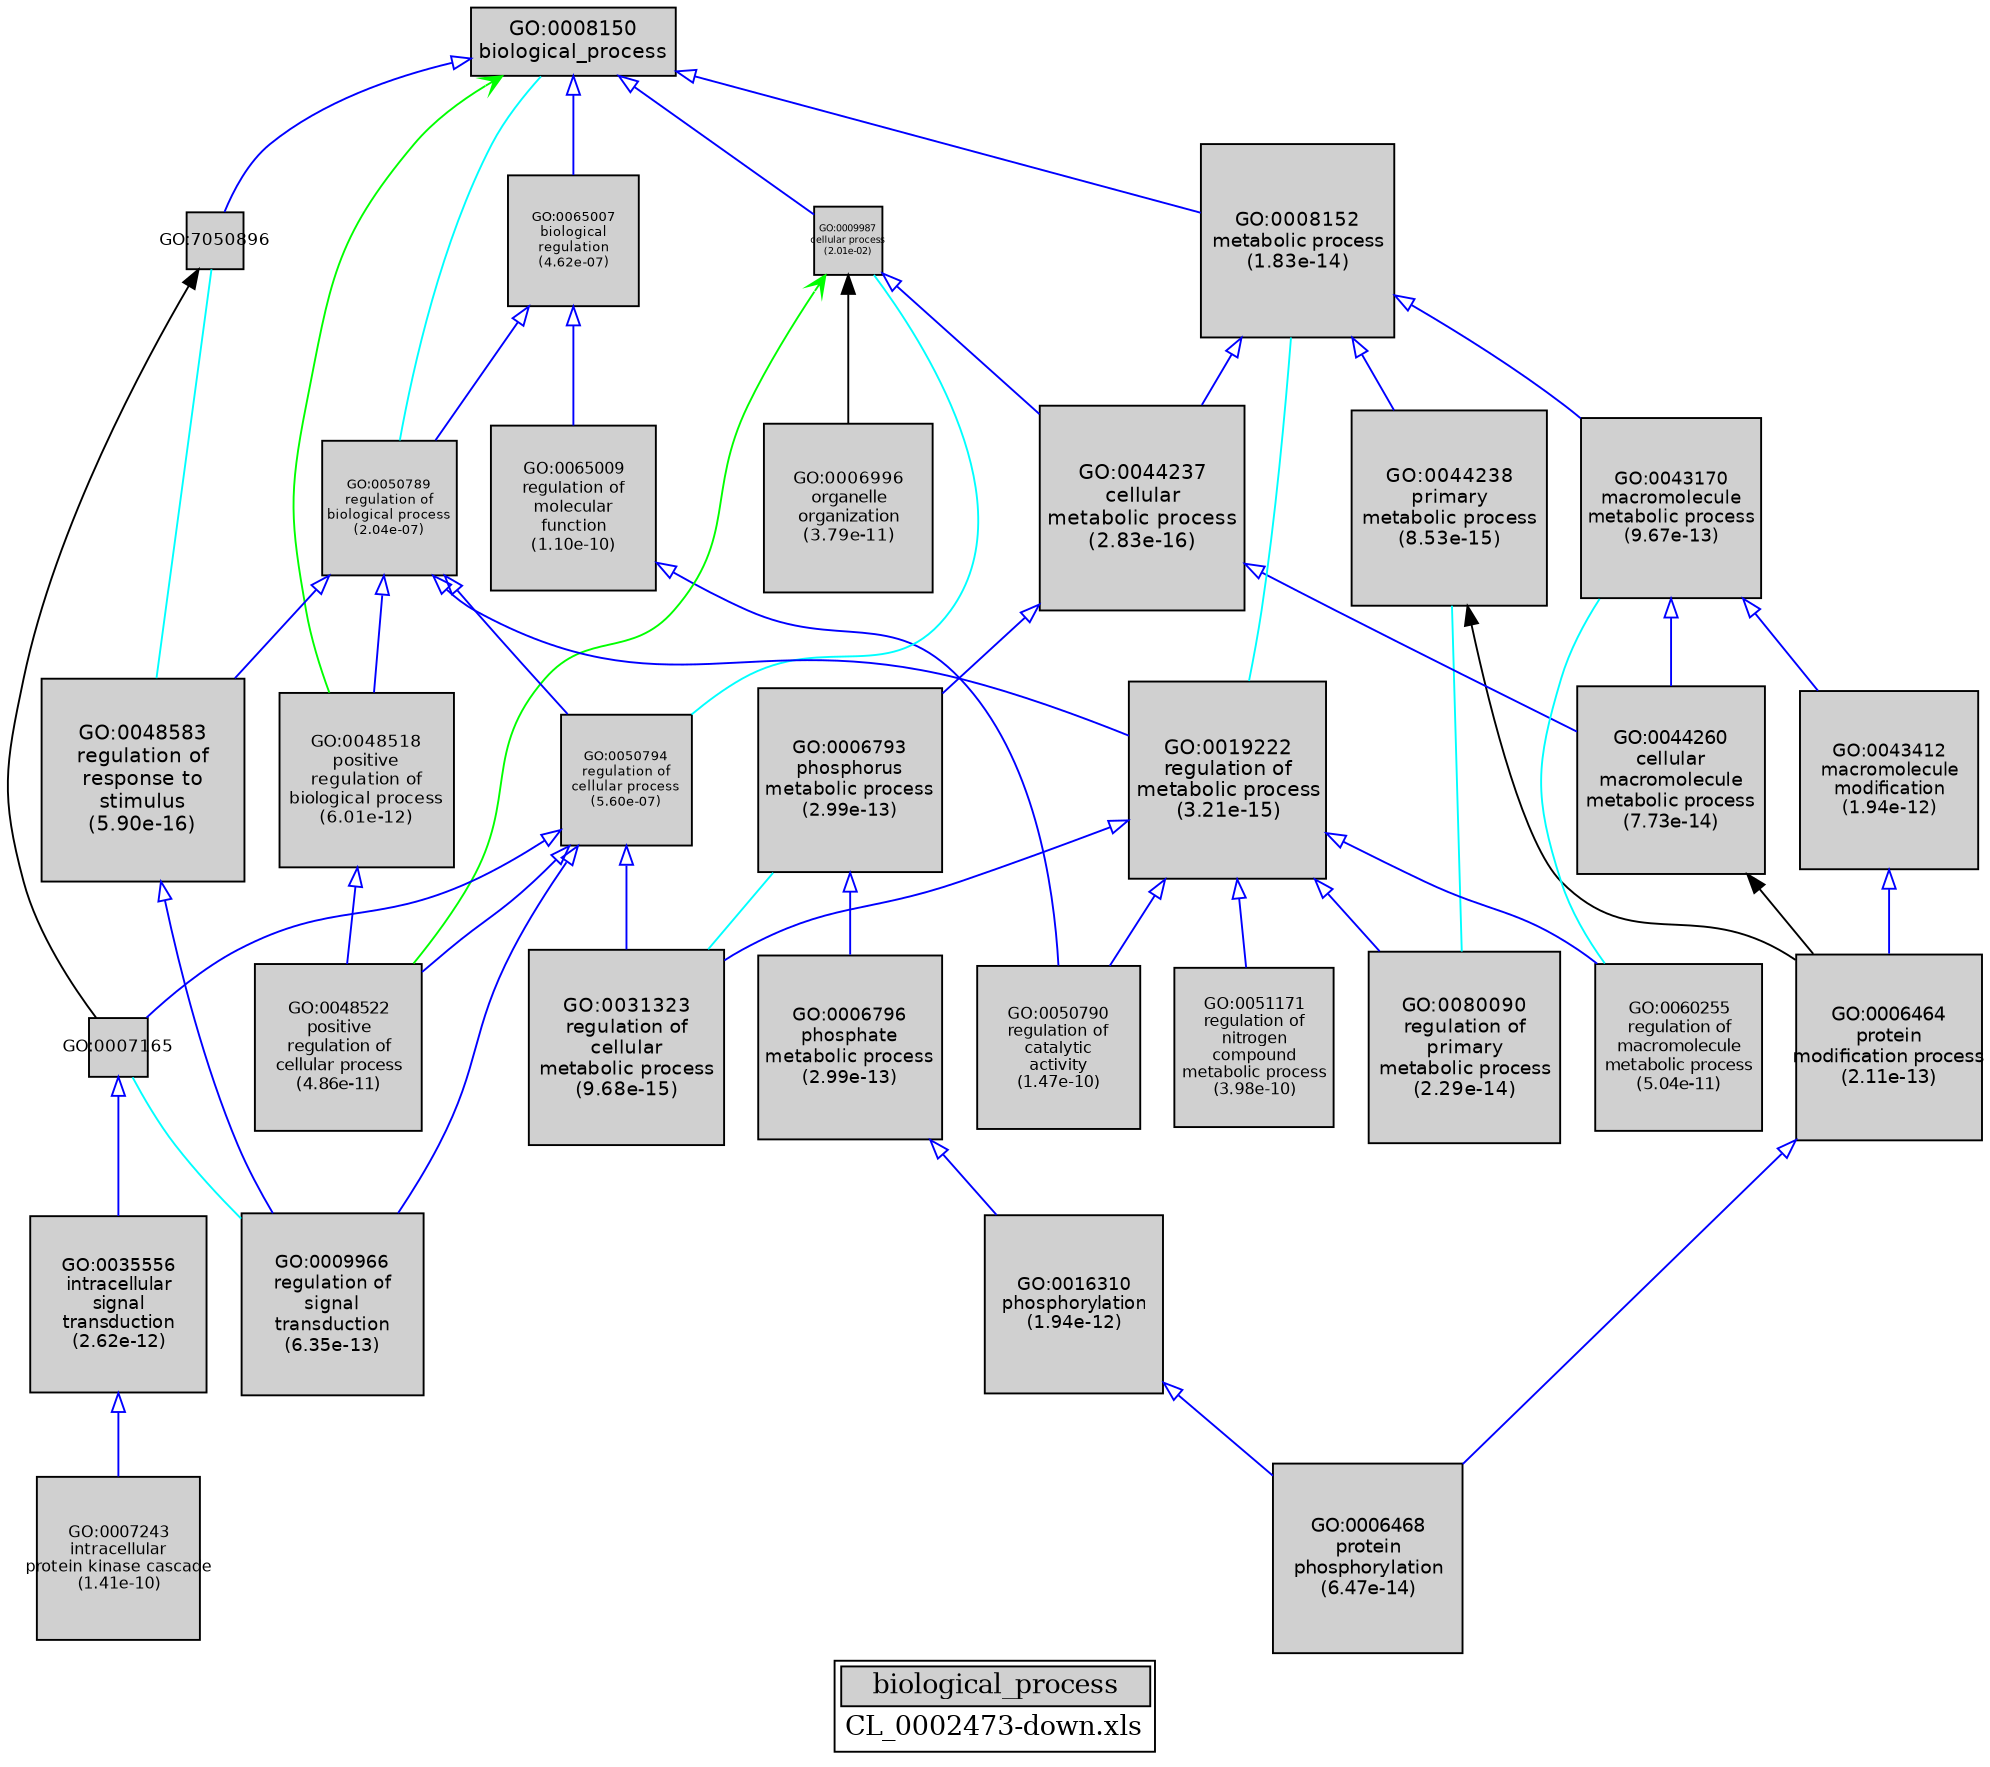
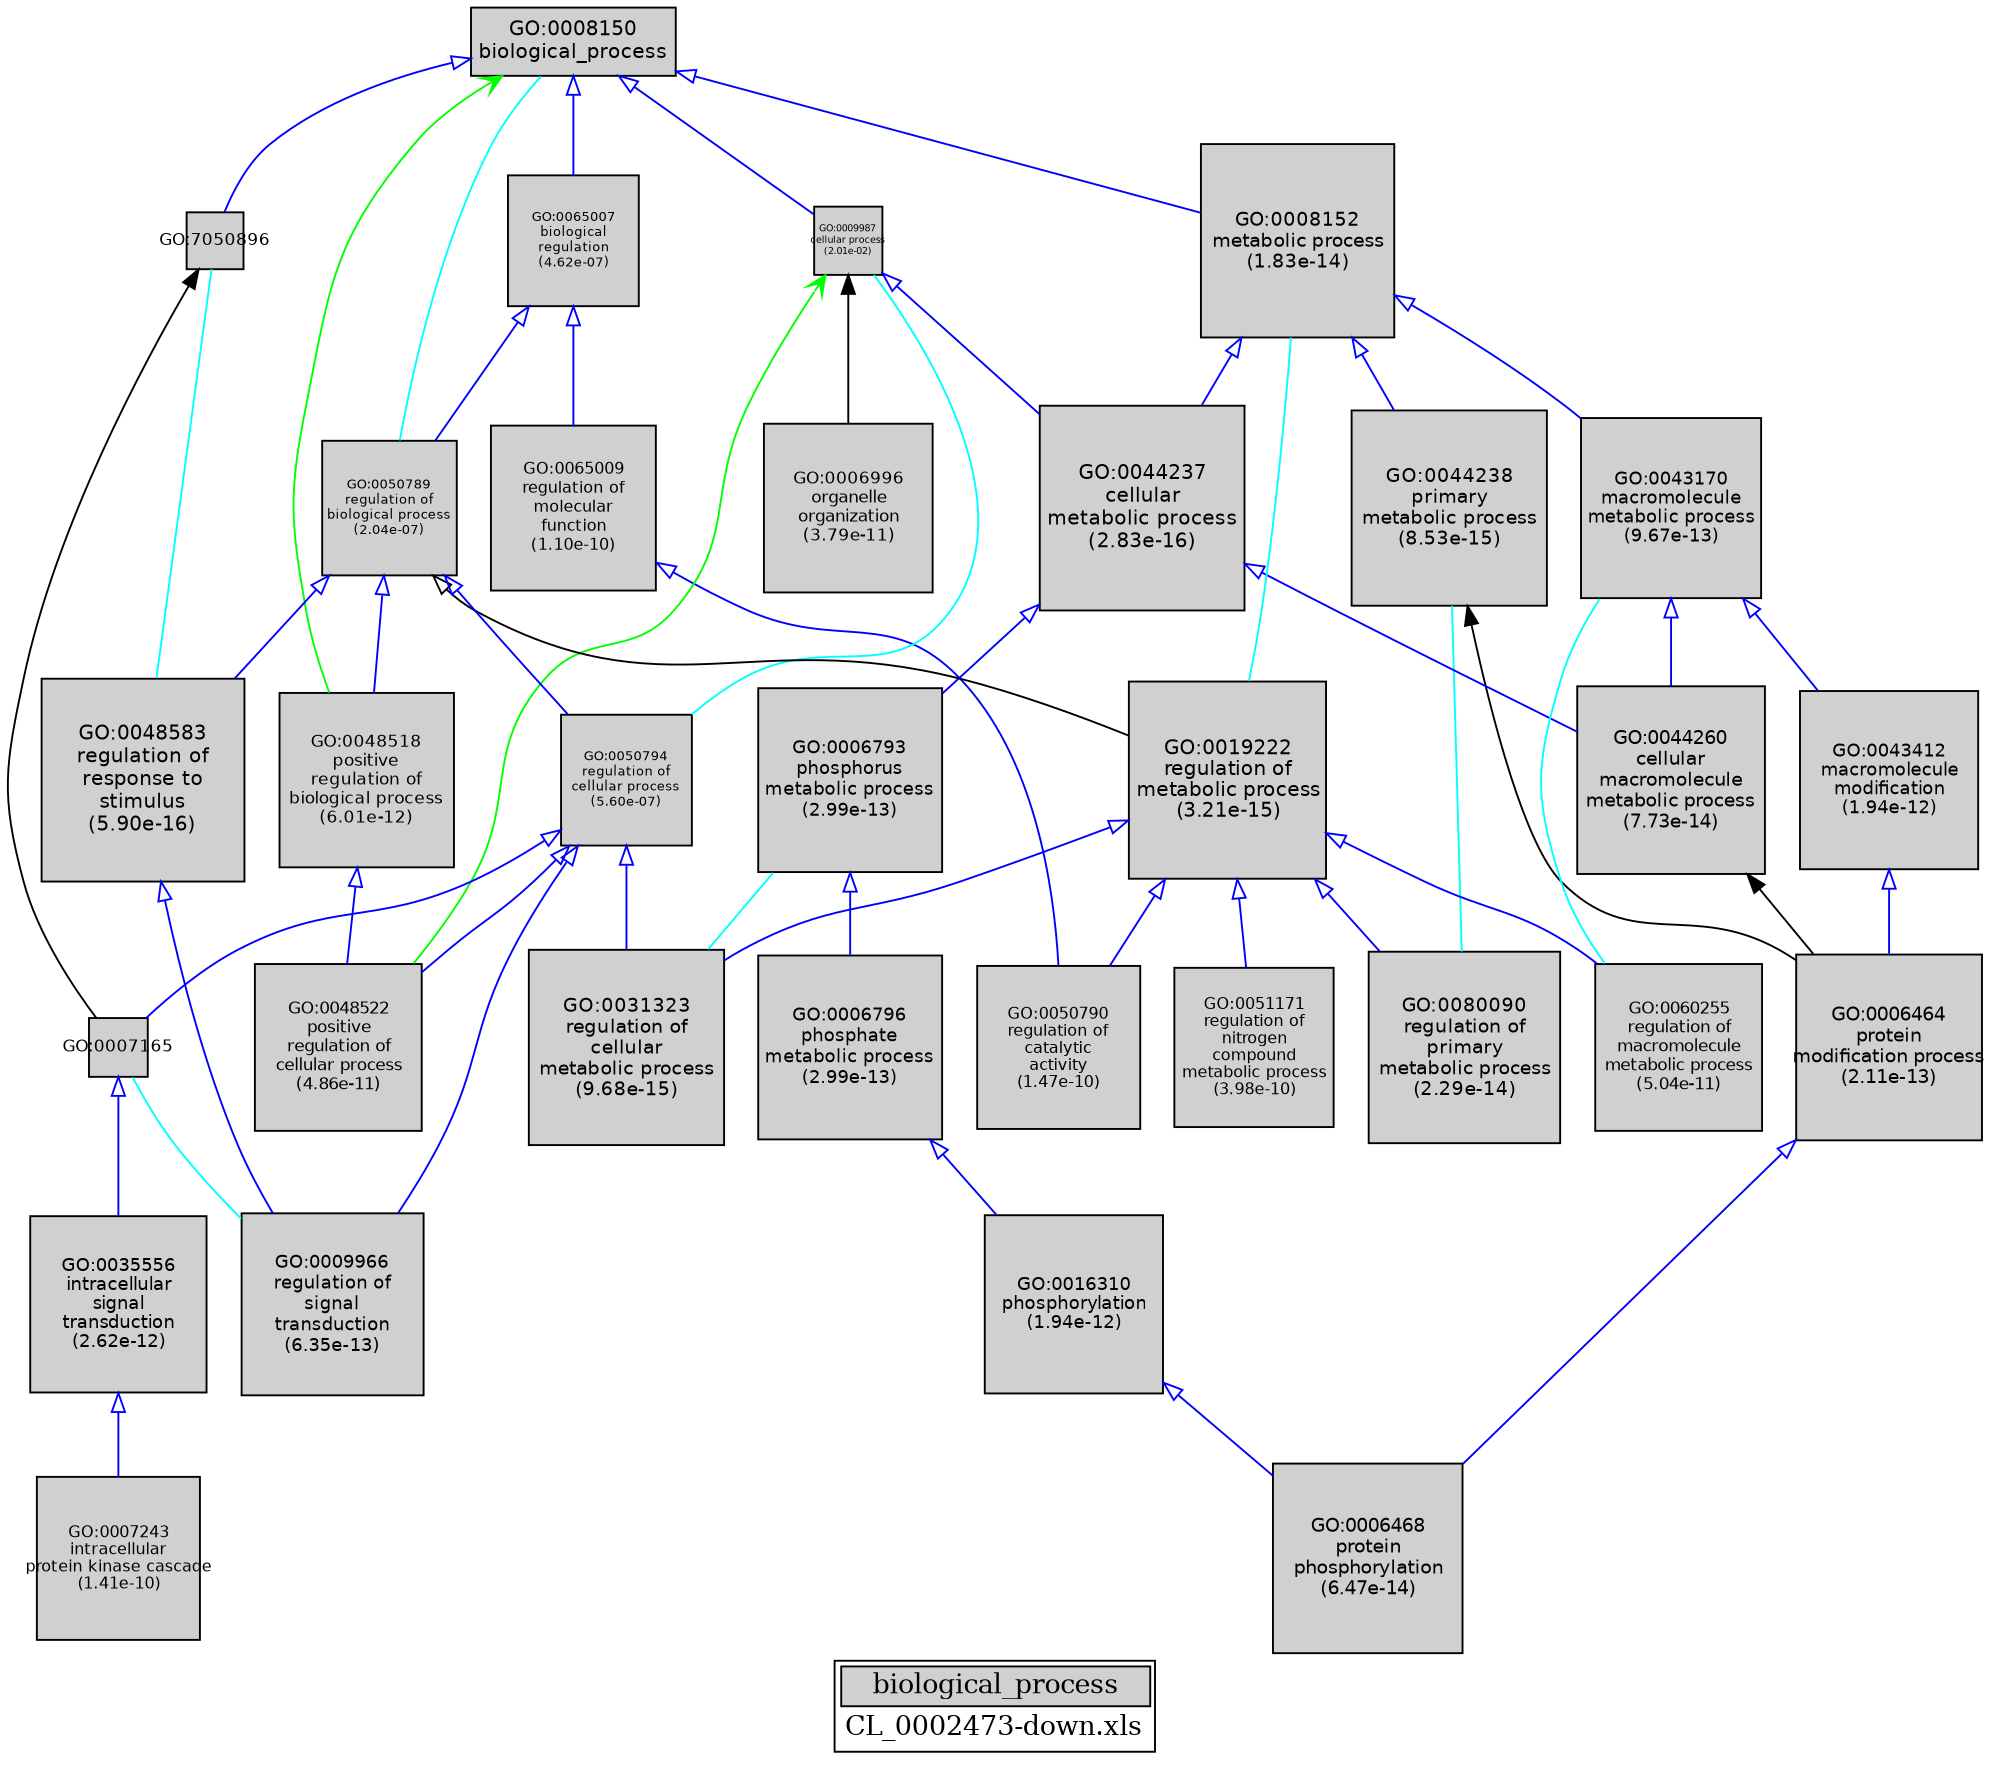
(750, 662) -> (750, 662)
